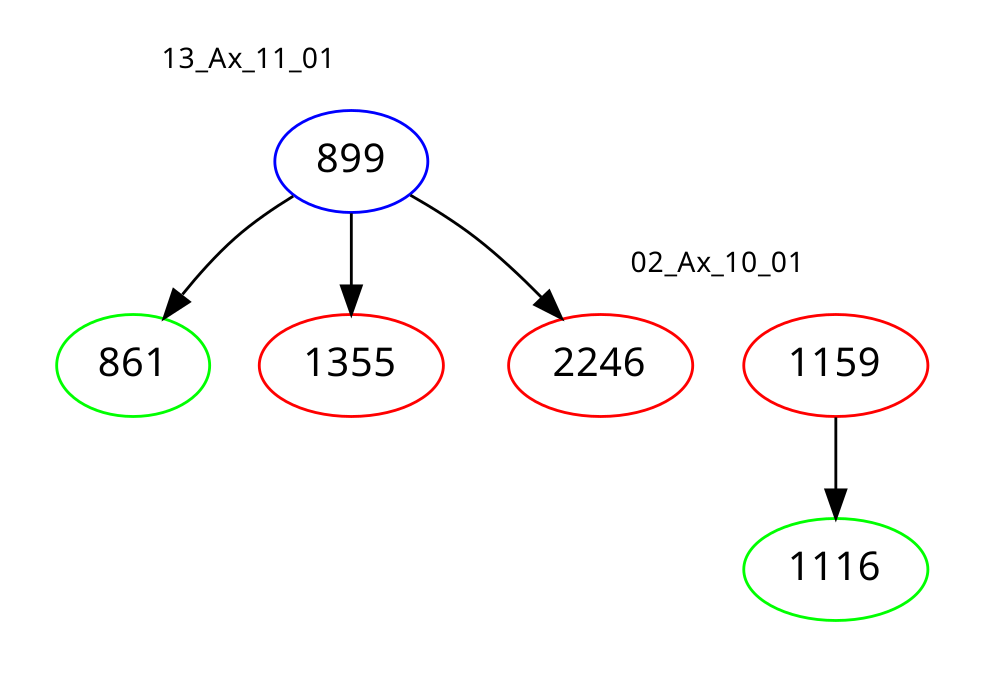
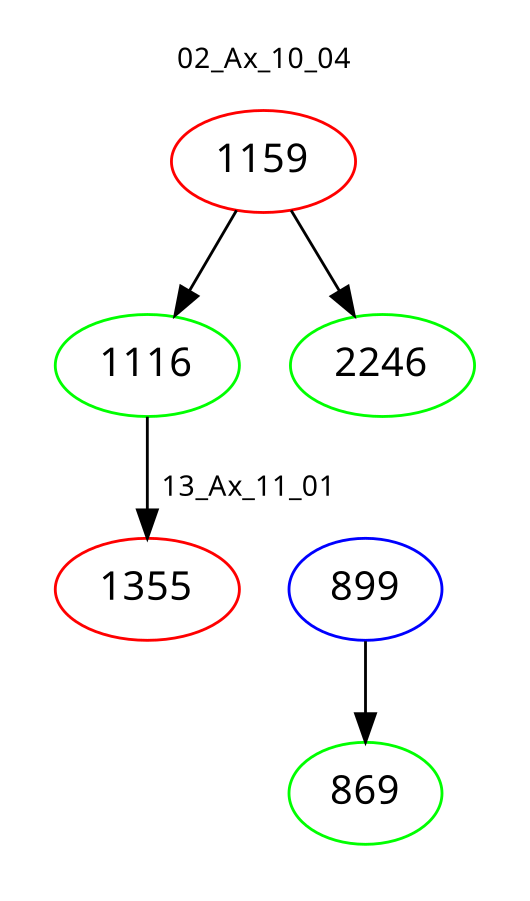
(351, 250) -> (147, 479)
(505, 263) -> (315, 251)
(718, 265) -> (265, 61)
(133, 366) -> (366, 793)
(601, 366) -> (382, 366)
